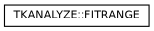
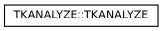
(77, 16) -> (81, 16)
